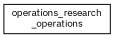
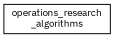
(57, 19) -> (57, 19)
